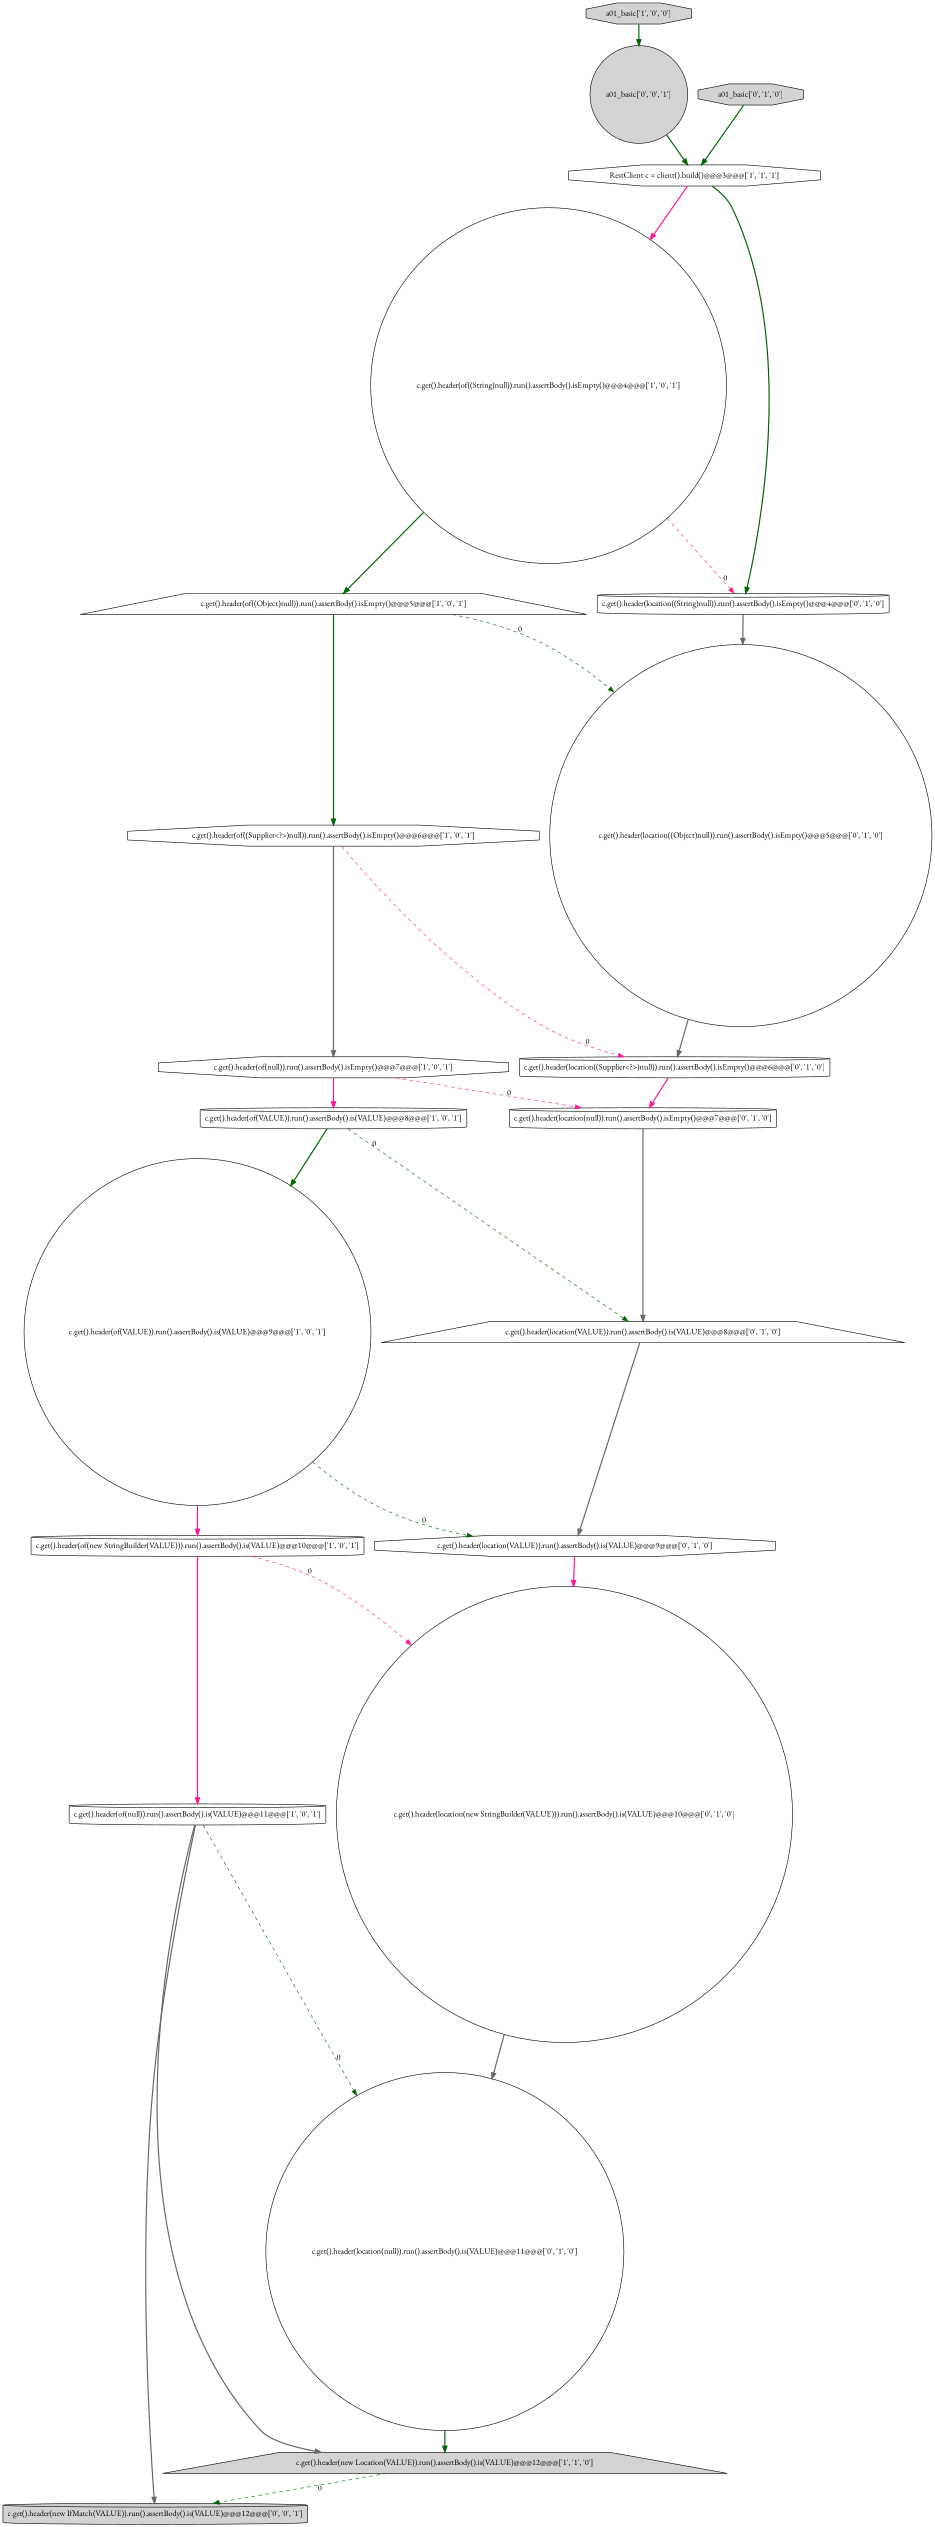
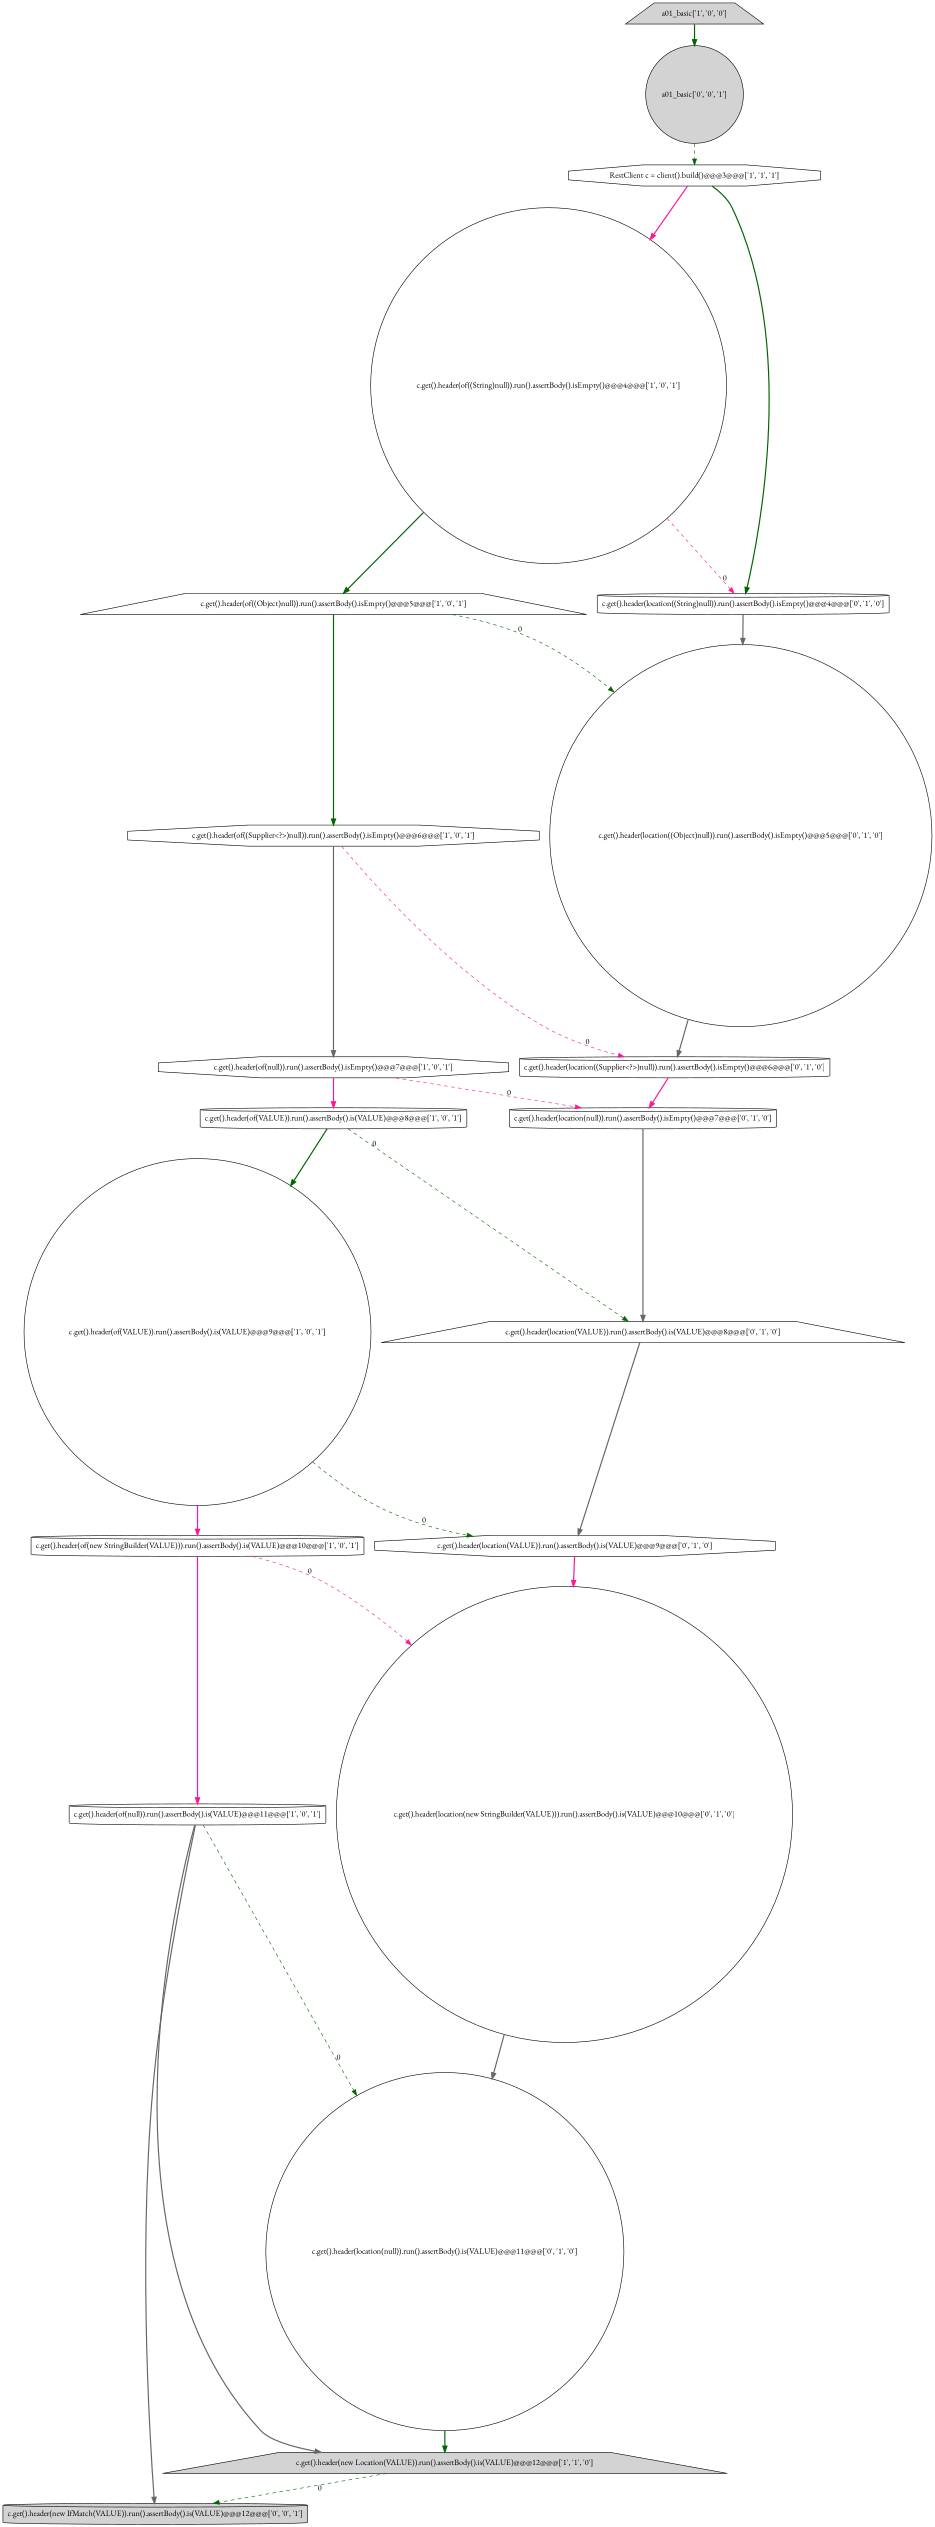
(639, 13) -> (695, 13)
(751, 94) -> none
(675, 147) -> (695, 151)
